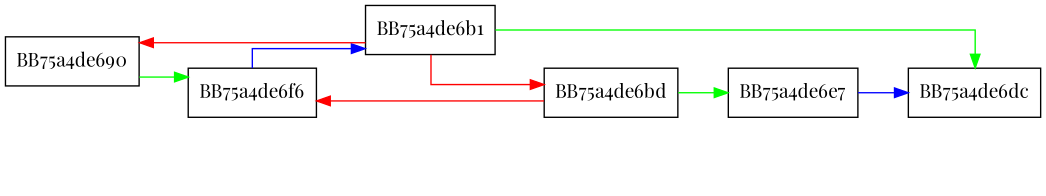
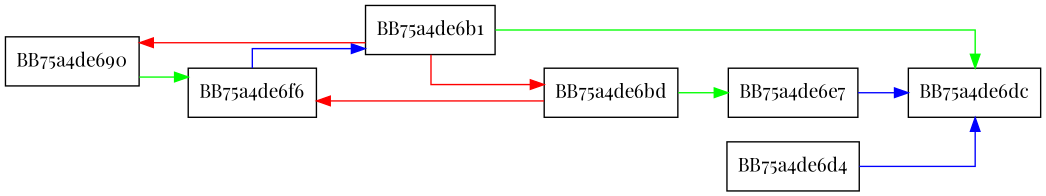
none -> (793, 166)
